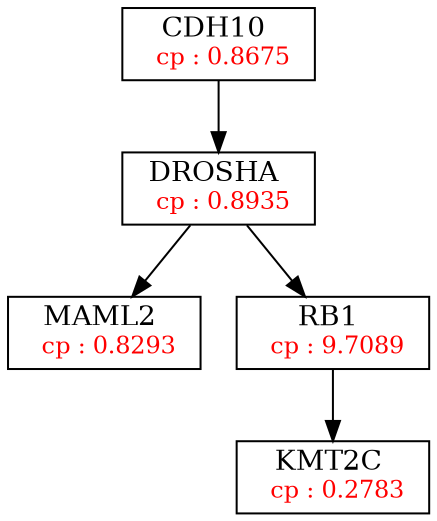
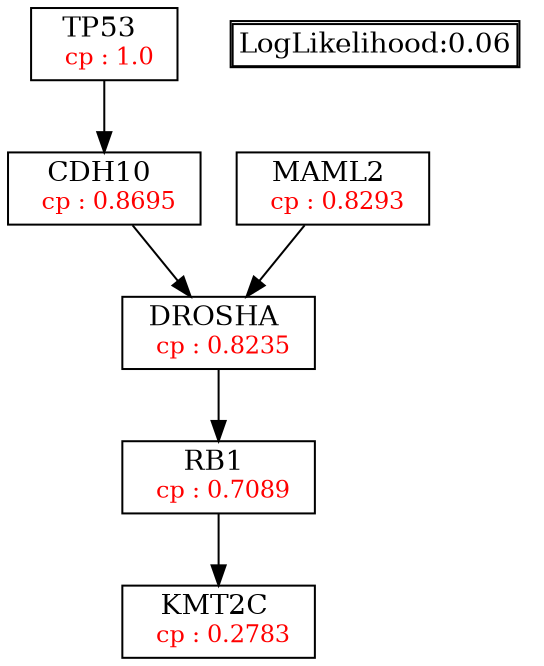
none -> (104, 44)
none -> (375, 44)
(224, 57) -> (109, 202)
(224, 202) -> (224, 346)
(168, 253) -> (282, 253)
(338, 346) -> (224, 491)
